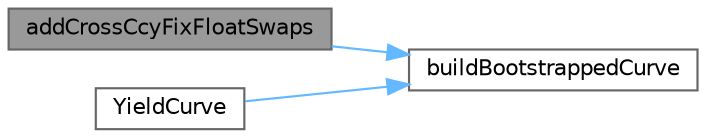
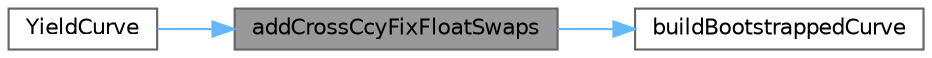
(316, 94) -> (185, 29)
